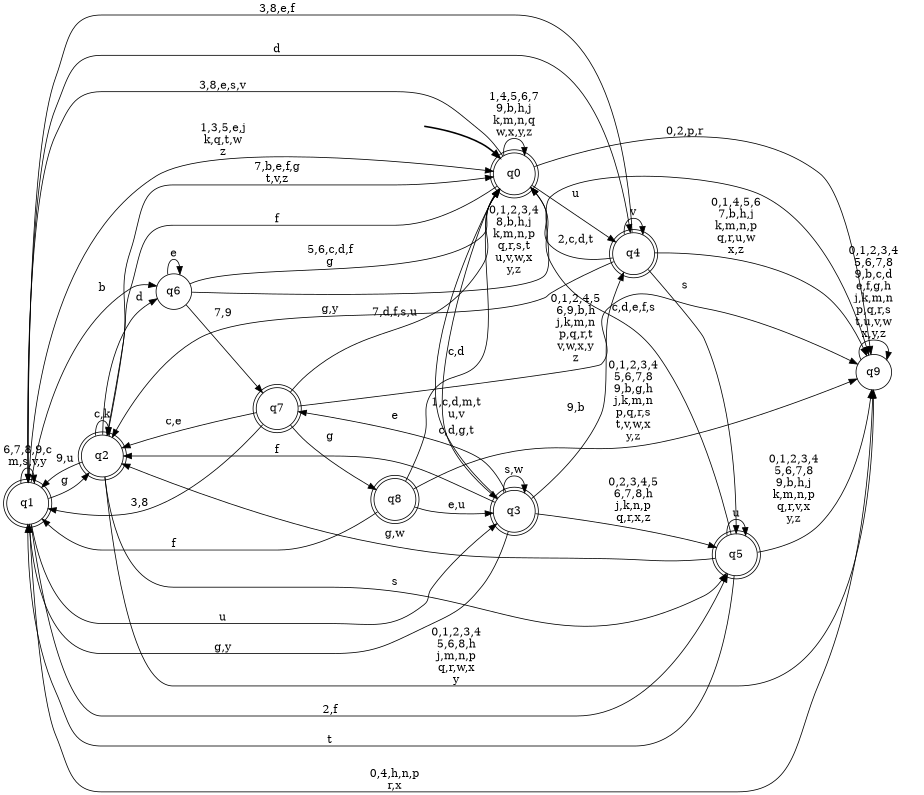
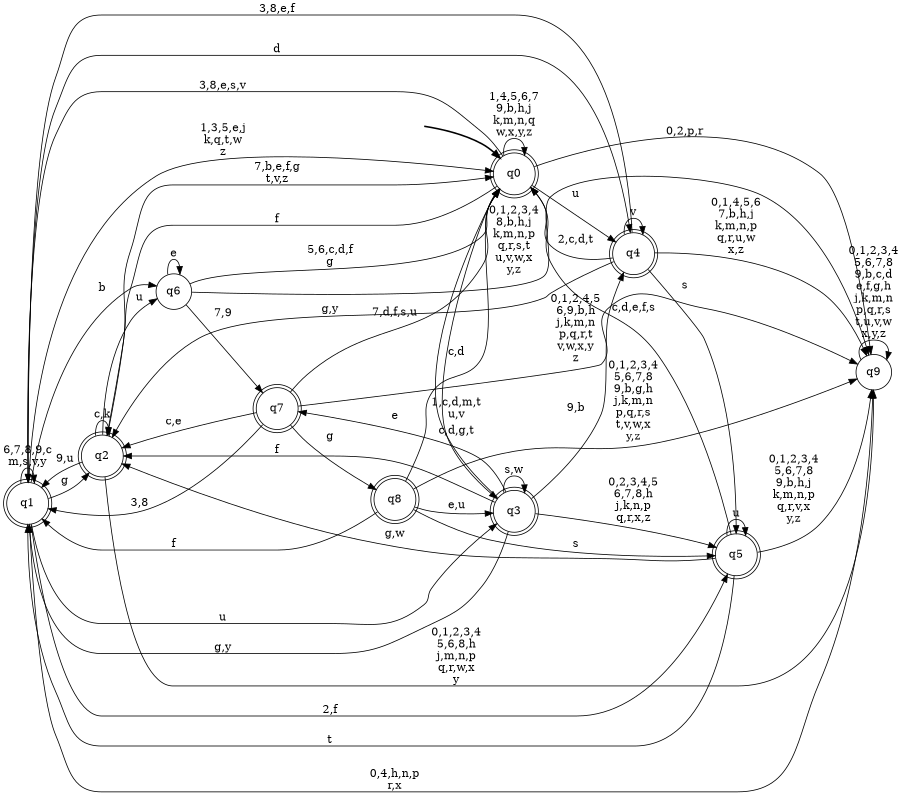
(140, 298) -> (140, 298)
(384, 590) -> (557, 551)
